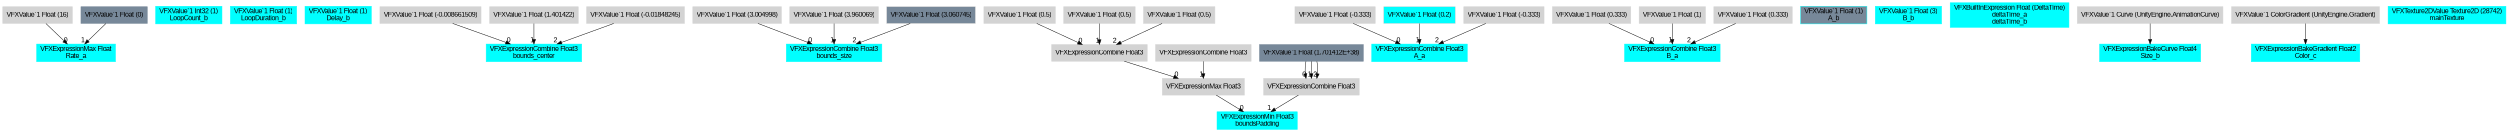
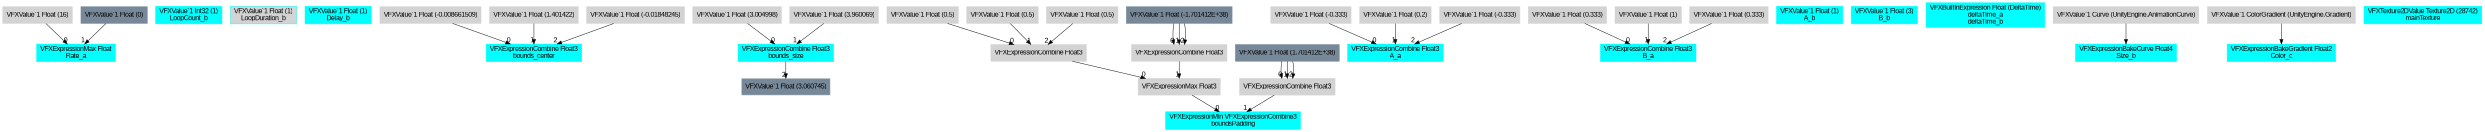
(263, 15) -> (263, 15)
none -> (1179, 15)
(1419, 15) -> (1395, 15)
(1834, 15) -> (1810, 15)
(885, 33) -> (786, 68)
(1257, 121) -> (1233, 121)
